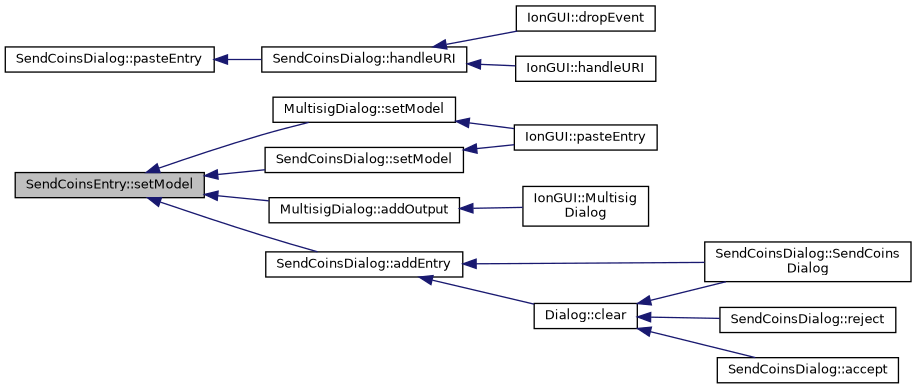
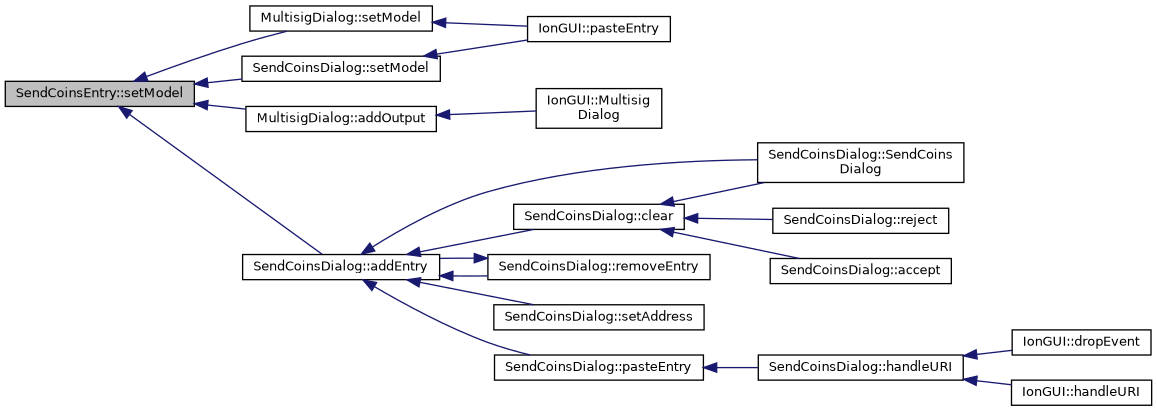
none -> (599, 267)
(586, 316) -> (599, 217)
none -> (599, 317)
none -> (450, 327)
